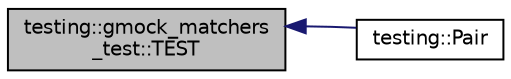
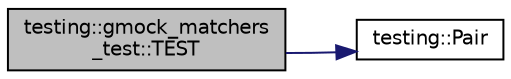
(331, 27) -> (311, 53)
